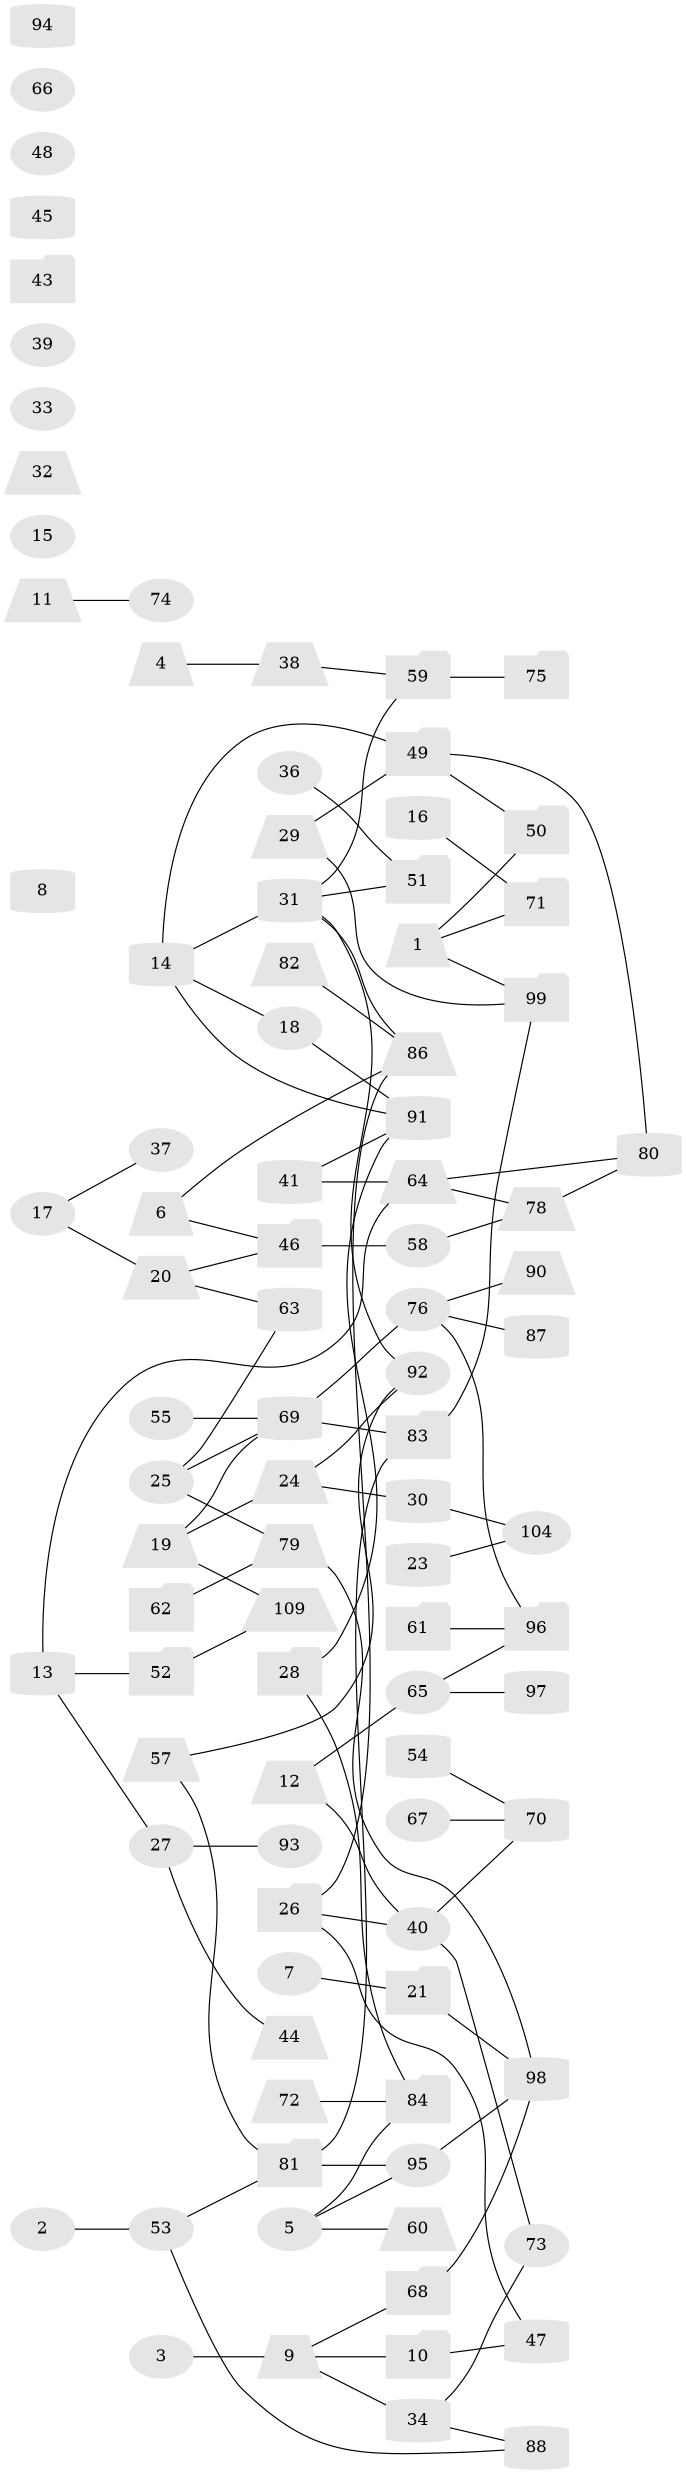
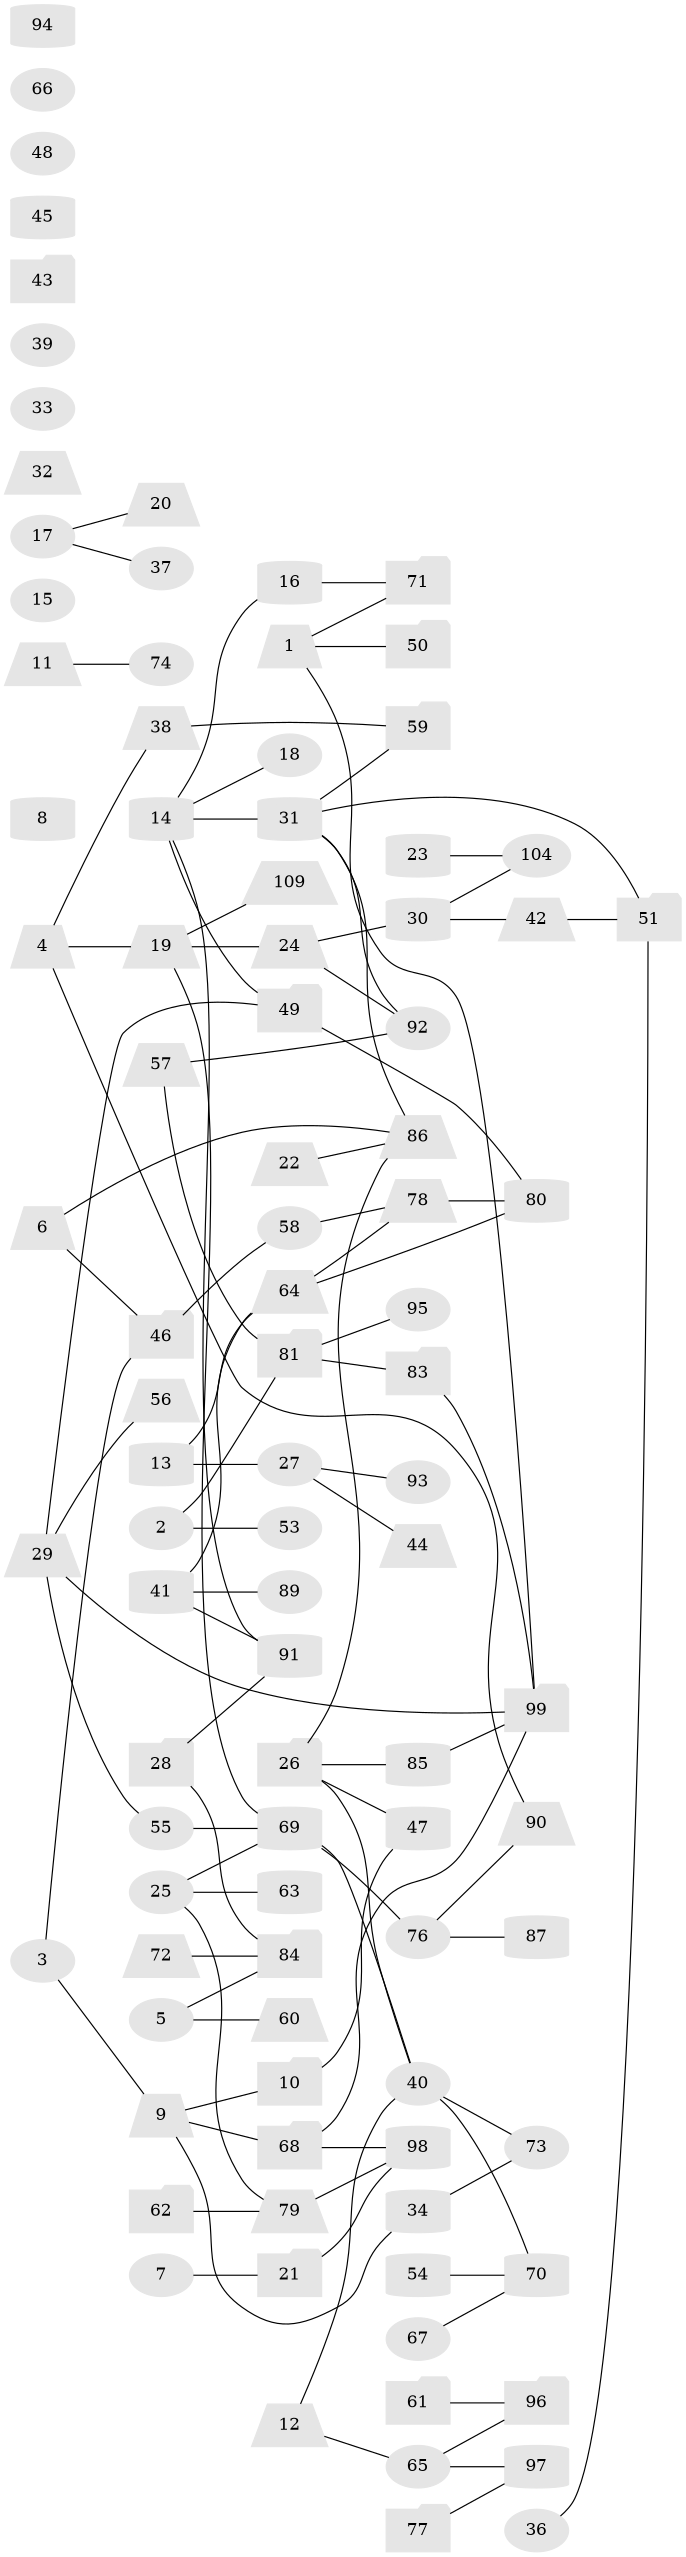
(537, 677) -> none
none -> (215, 696)
(477, 793) -> none
none -> (537, 920)
none -> (100, 947)
(290, 964) -> (290, 1164)
(351, 1071) -> none
(223, 1262) -> (77, 1646)
(226, 1294) -> none
none -> (161, 1401)
none -> (305, 1415)
(351, 1427) -> (357, 1906)
(483, 1464) -> none
none -> (290, 1592)
(161, 1674) -> none
none -> (78, 1701)
none -> (418, 1765)
none -> (395, 1890)
(473, 2126) -> none
(354, 2197) -> none
(222, 2199) -> (232, 1447)
(537, 2448) -> none
none -> (418, 2531)
